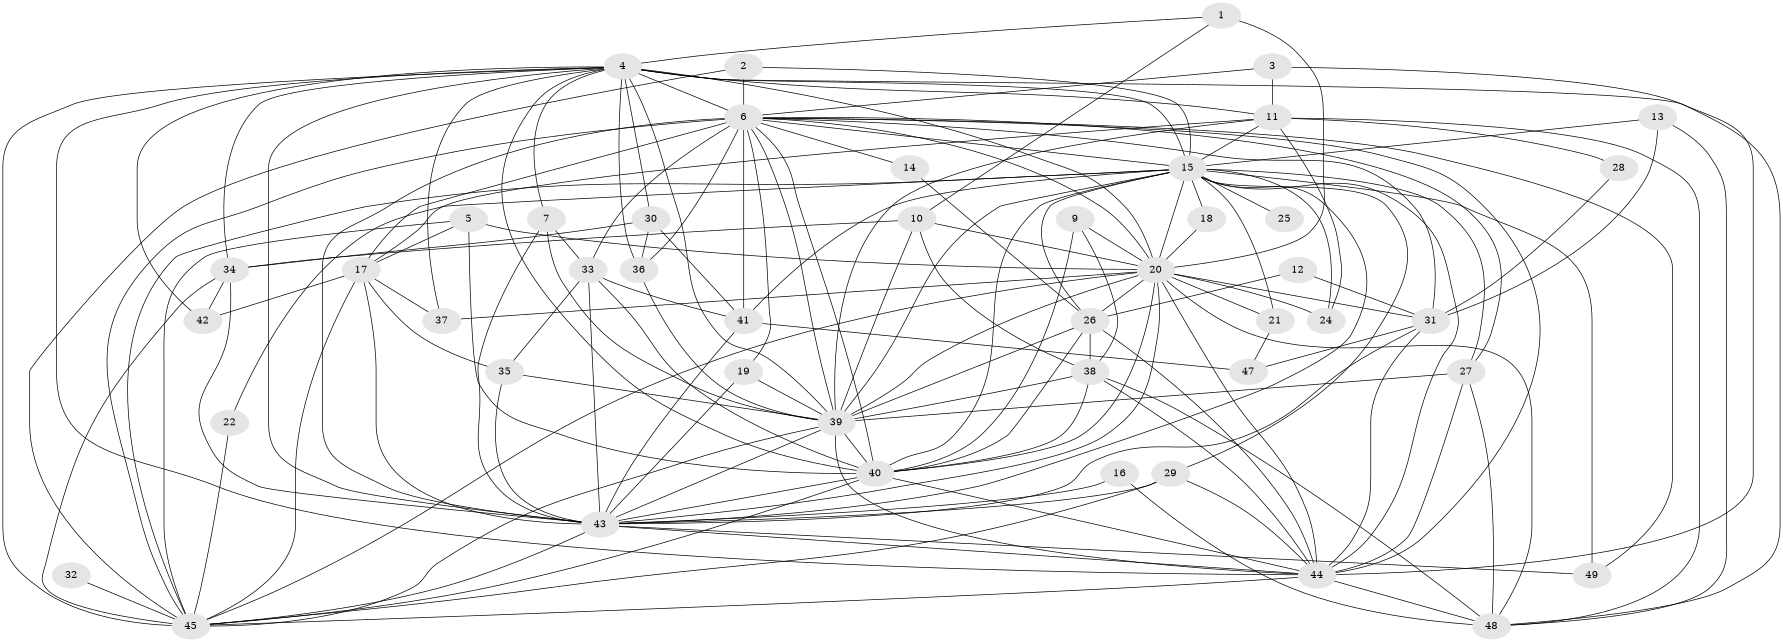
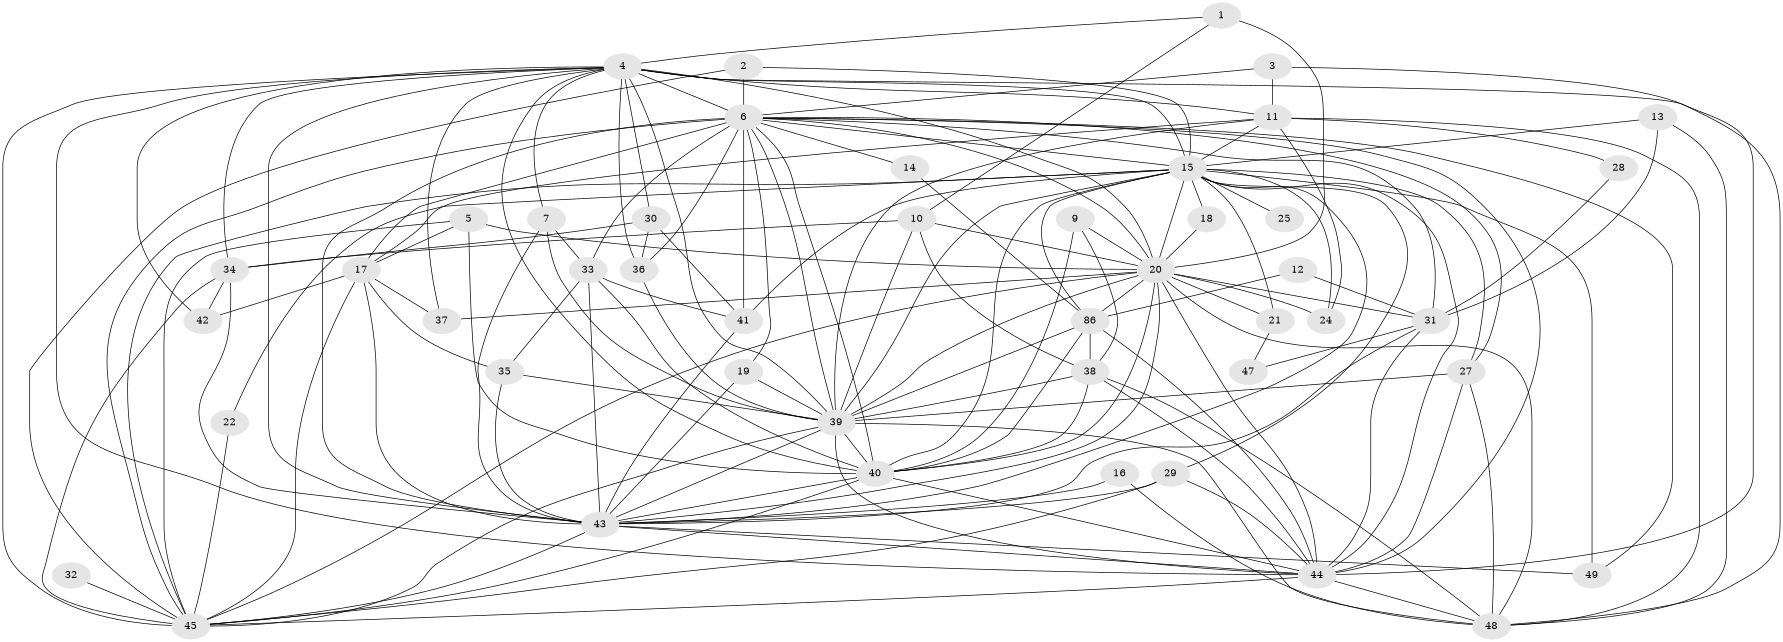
(1090, 321) -> (1090, 321)
(984, 345) -> none
none -> (1180, 455)
